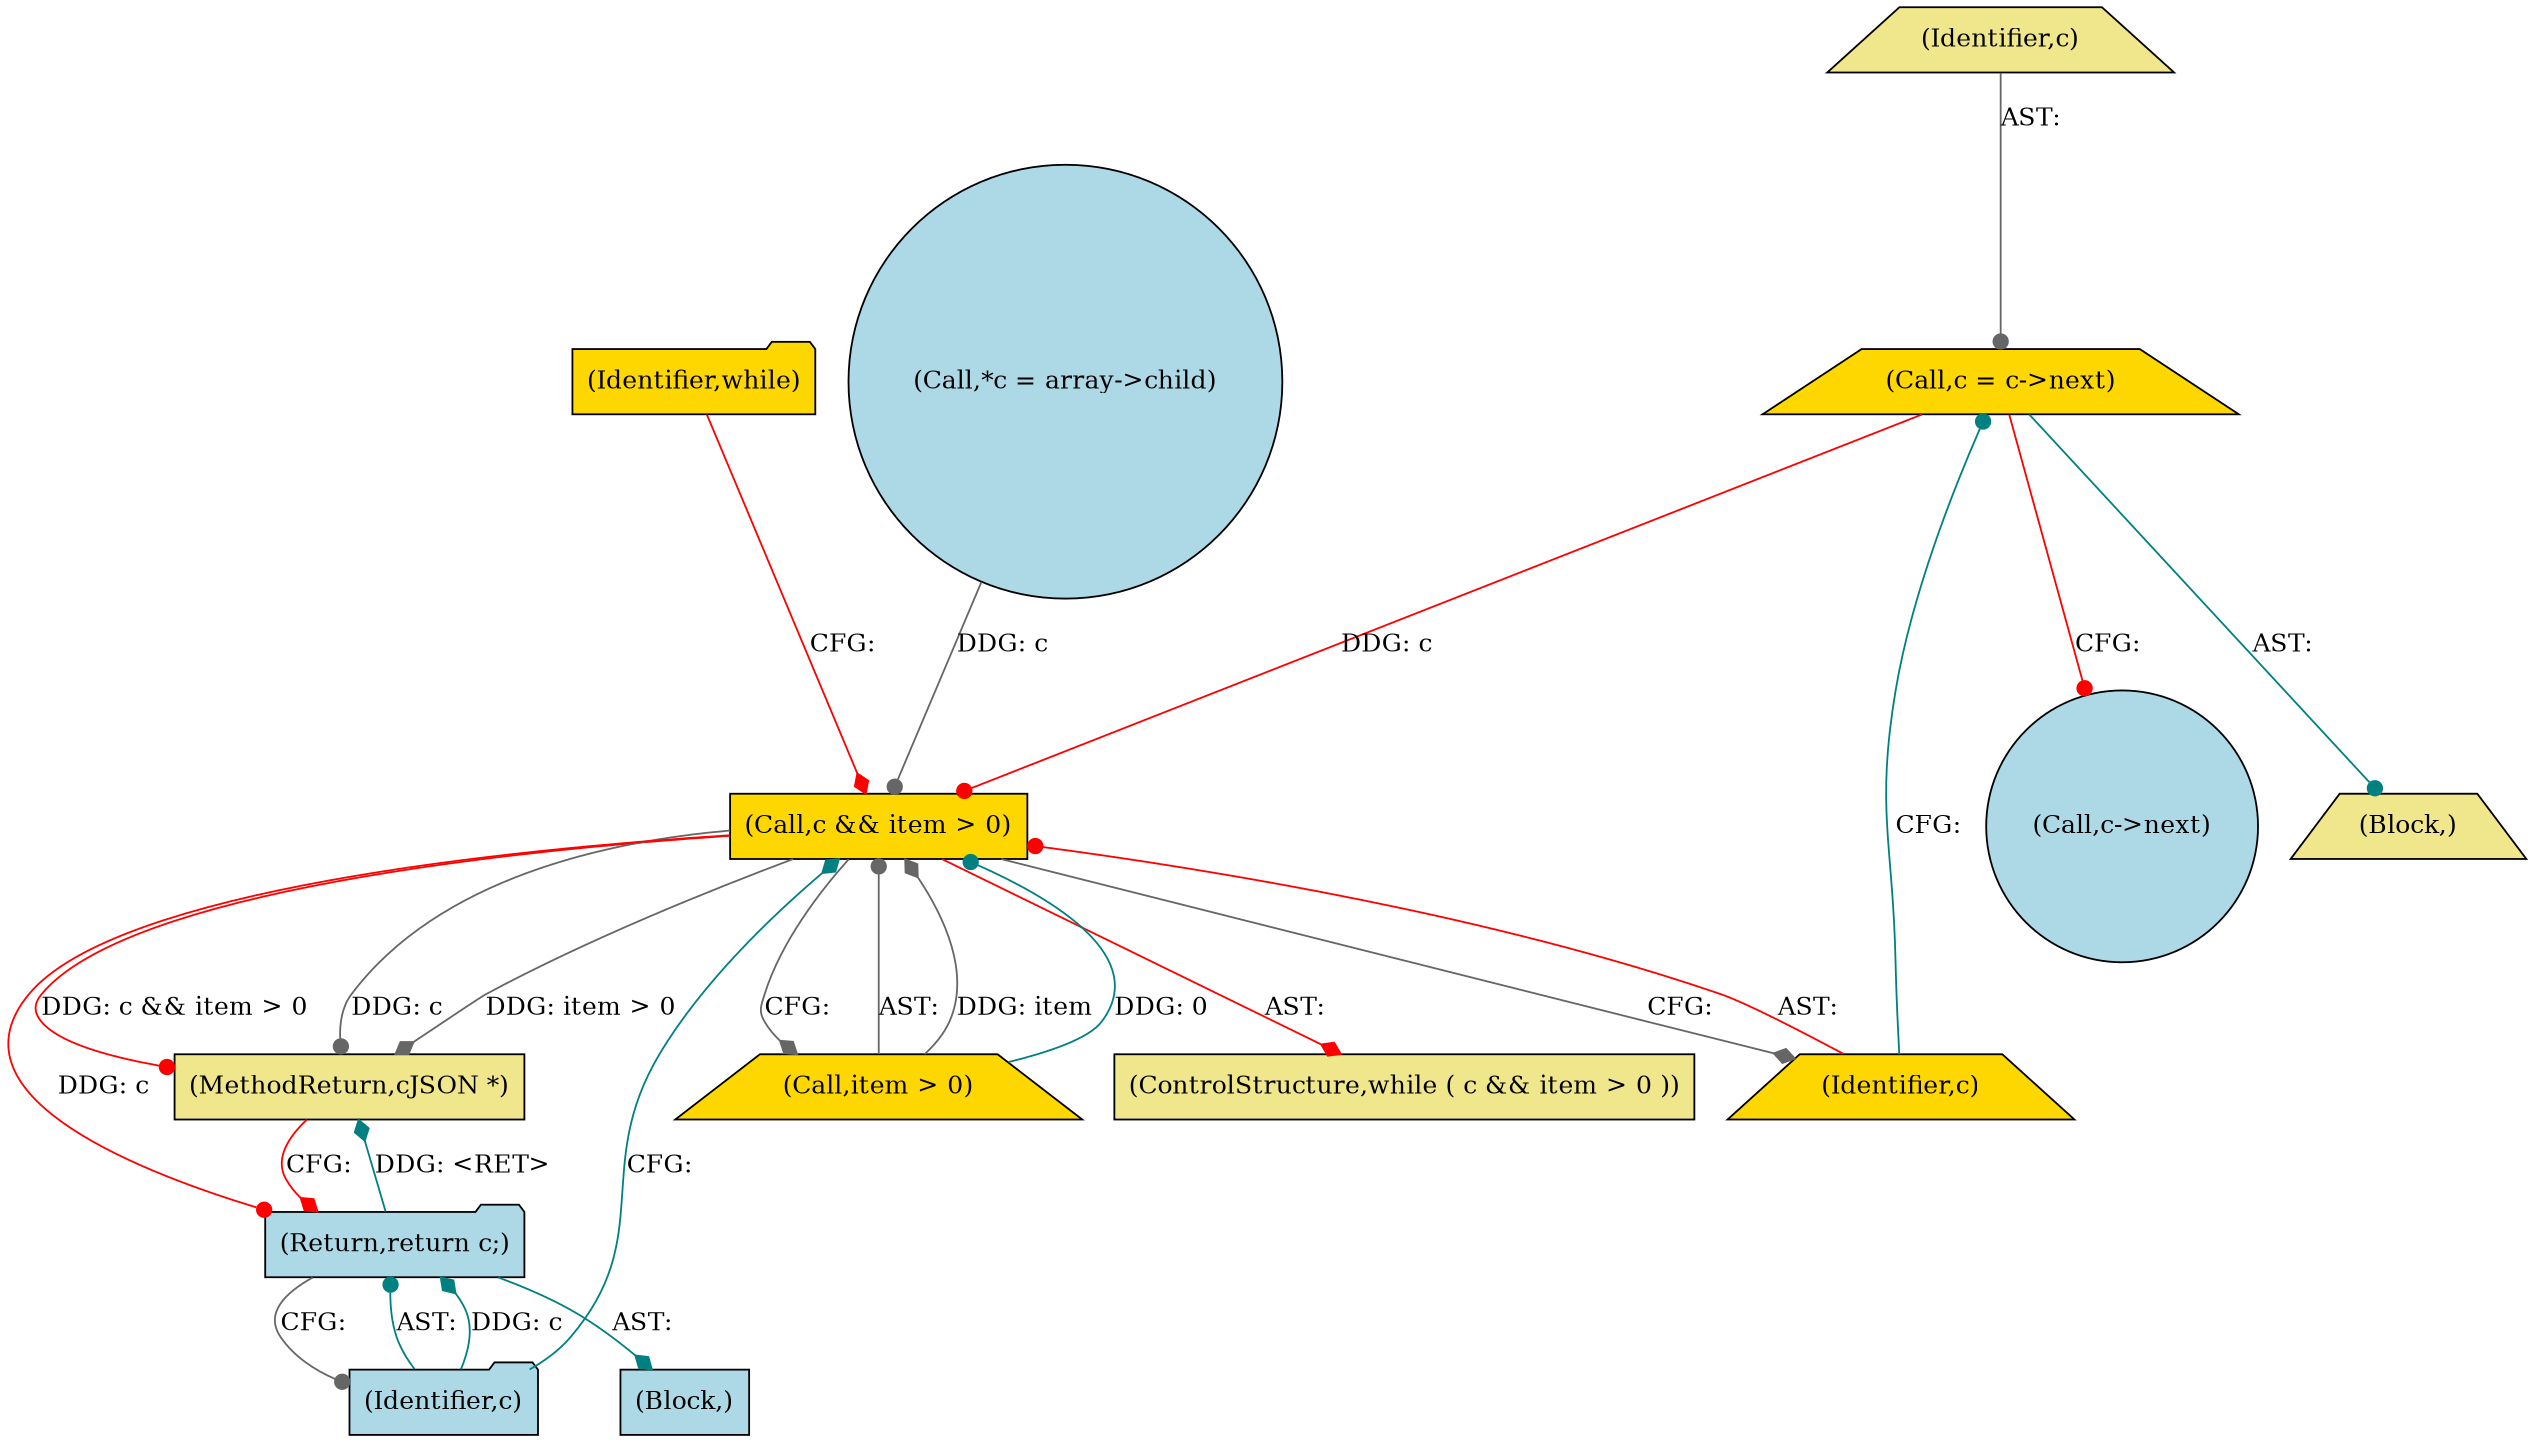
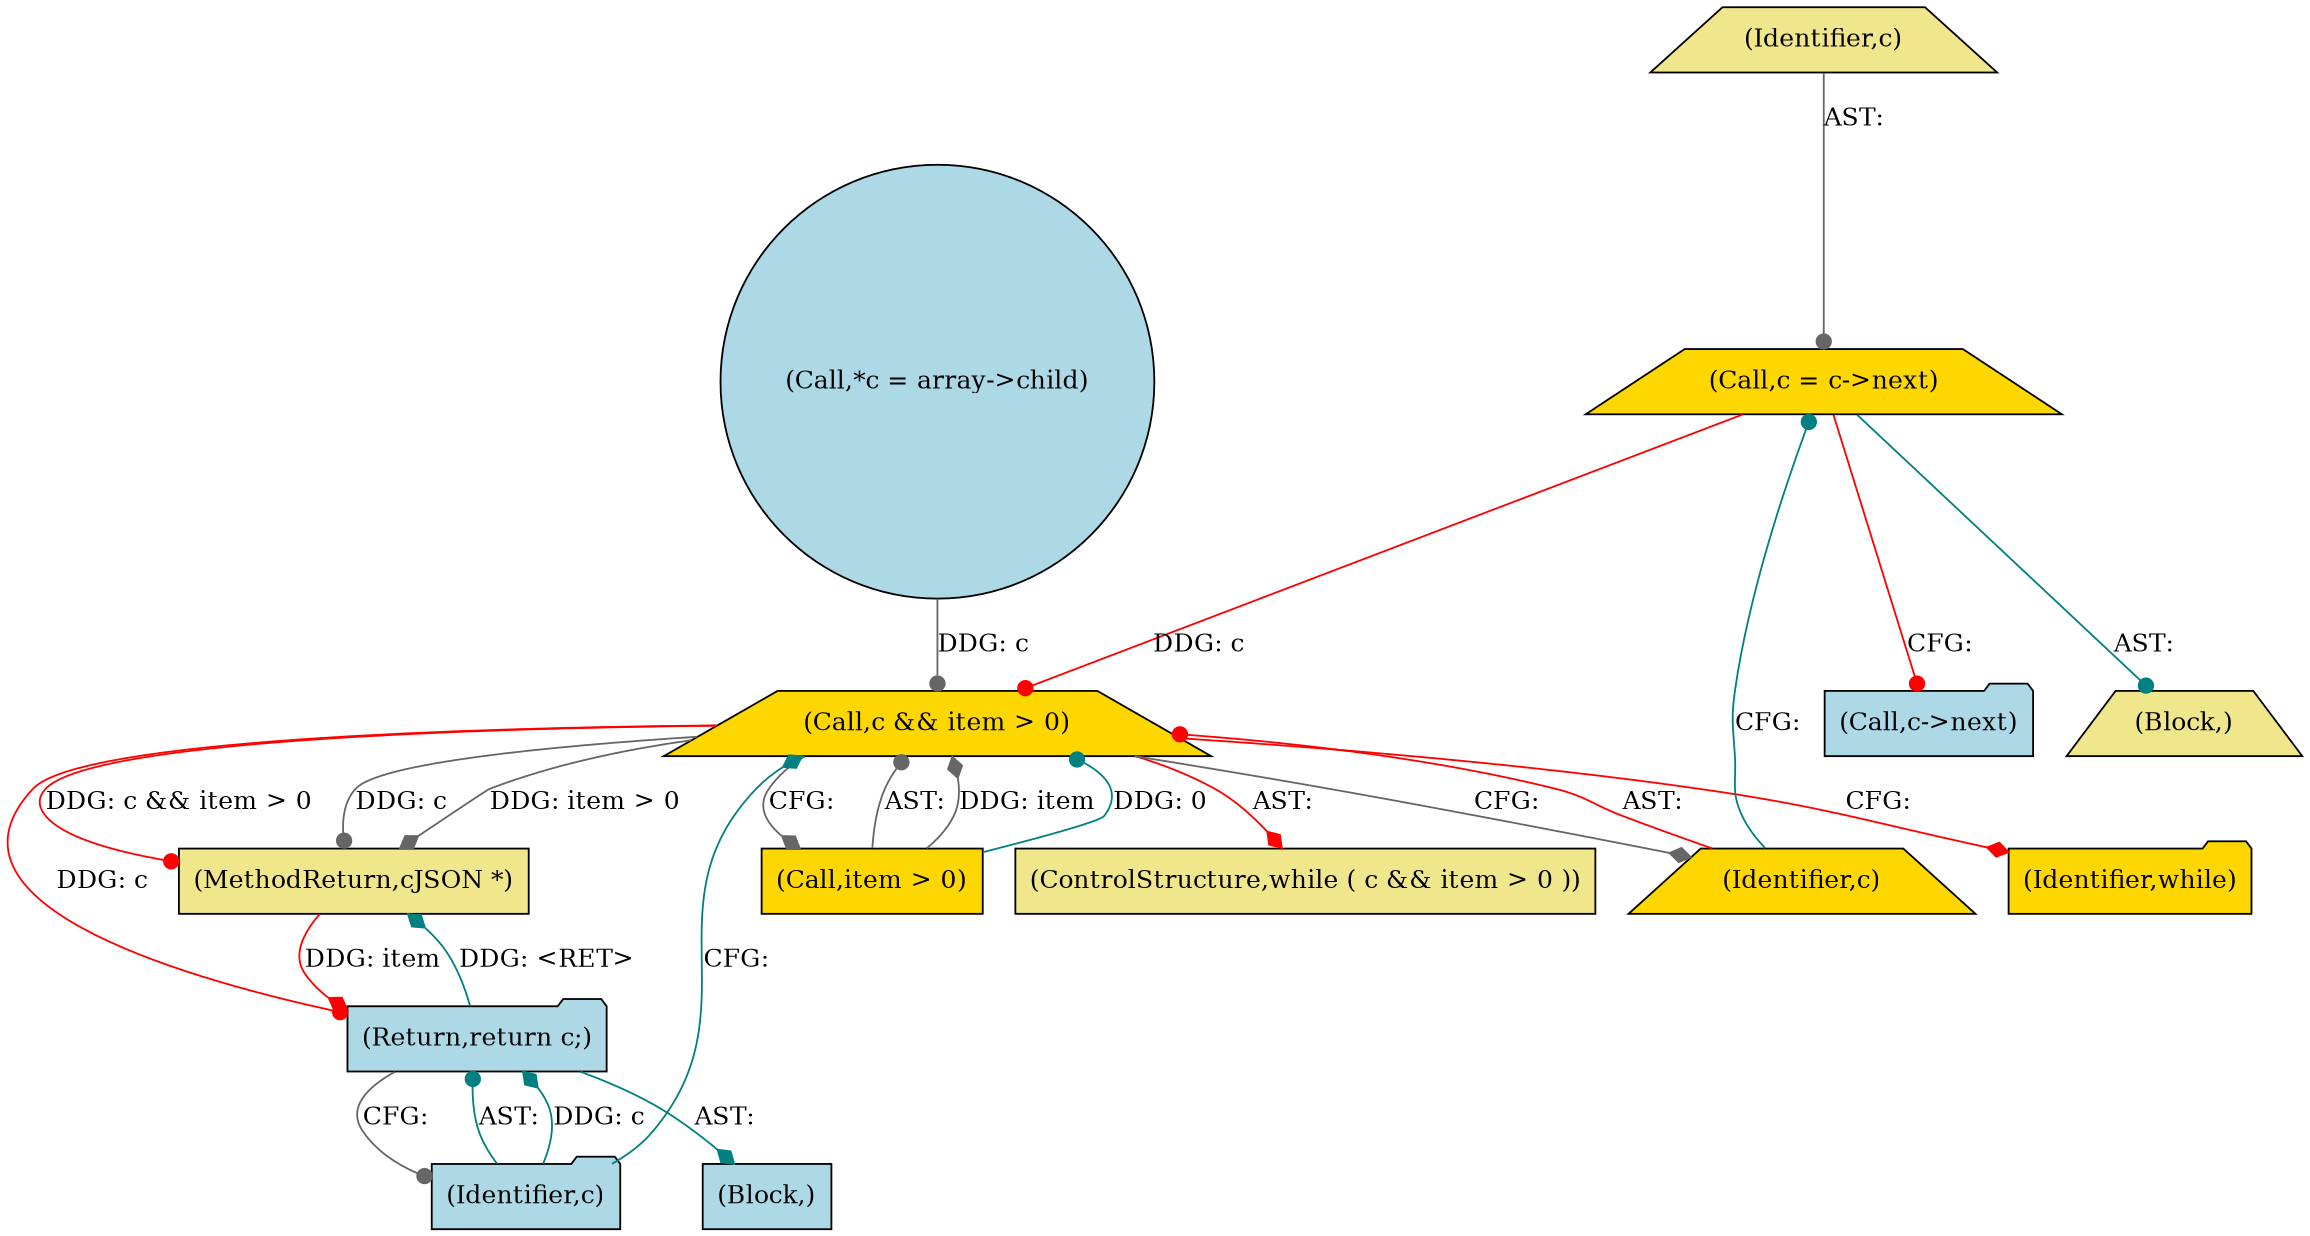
(782, 594) -> (1586, 774)
(879, 826) -> (937, 724)
(2122, 826) -> (1929, 724)
(879, 1087) -> (872, 881)
(323, 1166) -> (374, 960)
